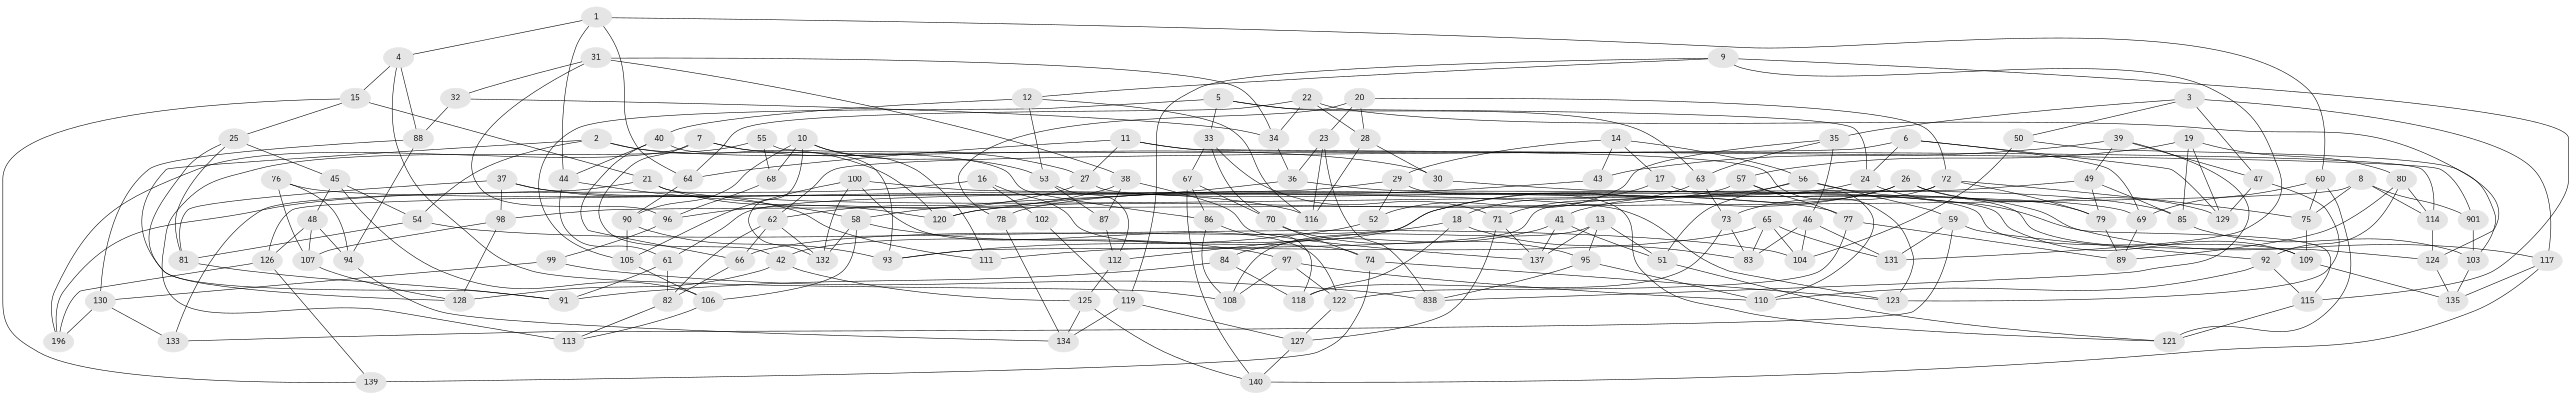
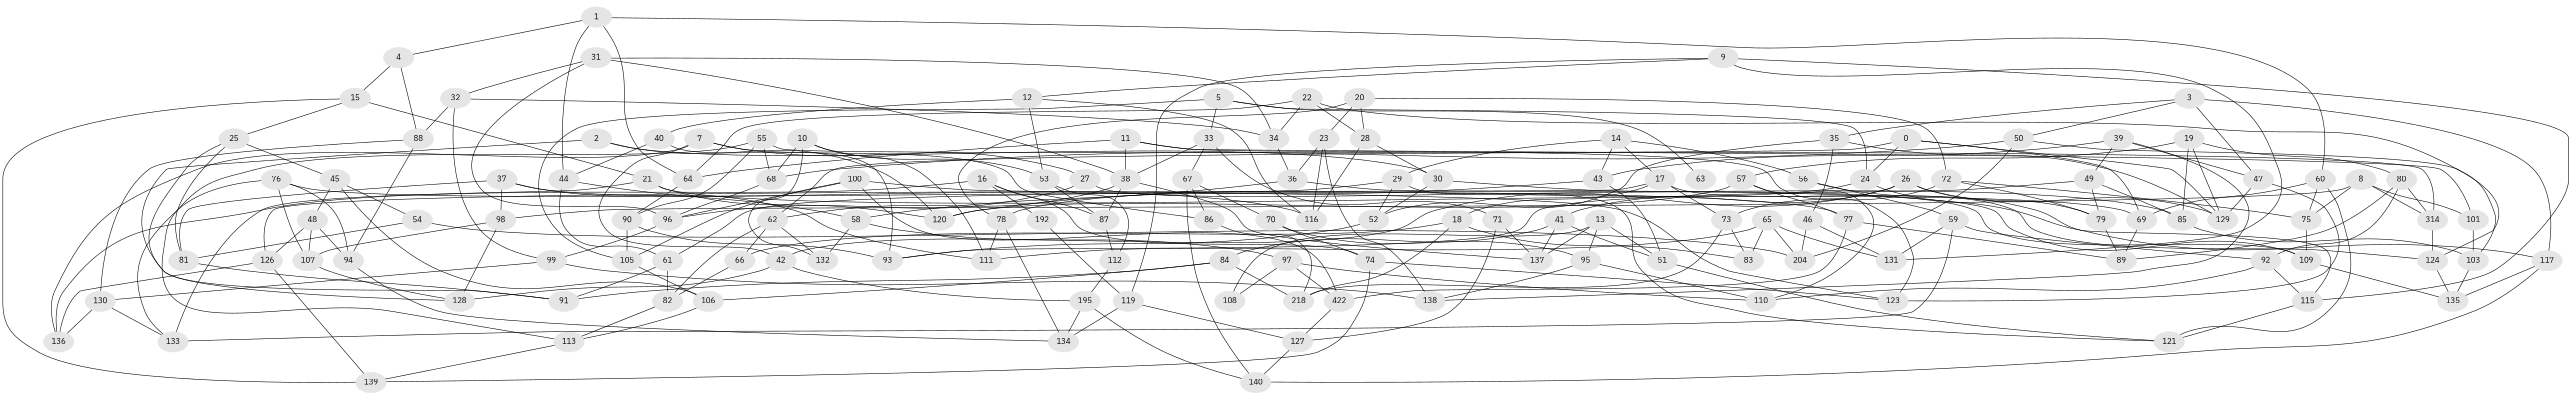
(1906, 139) -> (1906, 139)
(1766, 155) -> (2127, 174)
none -> (1486, 157)
(1104, 160) -> (1126, 160)
(497, 163) -> none
(1227, 183) -> (1167, 159)
(732, 187) -> (712, 187)
(1090, 195) -> (938, 192)
none -> (1043, 200)
none -> (1406, 200)
(1599, 200) -> none
(1714, 200) -> (1693, 200)
none -> (464, 203)
(1457, 206) -> none
(1707, 210) -> (1642, 213)
(832, 218) -> (761, 200)
(1042, 220) -> (1042, 220)
(2433, 220) -> (2433, 220)
(2473, 220) -> (2473, 220)
(593, 231) -> none
none -> (155, 234)
(1778, 240) -> none
none -> (993, 243)
(1800, 261) -> (1800, 261)
(1204, 268) -> none
(596, 279) -> none
(790, 290) -> (869, 291)
(1085, 301) -> (1085, 301)
(1299, 301) -> (1299, 301)
(1339, 301) -> (1339, 301)
(1430, 301) -> (1430, 301)
(59, 342) -> (59, 342)
none -> (470, 362)
